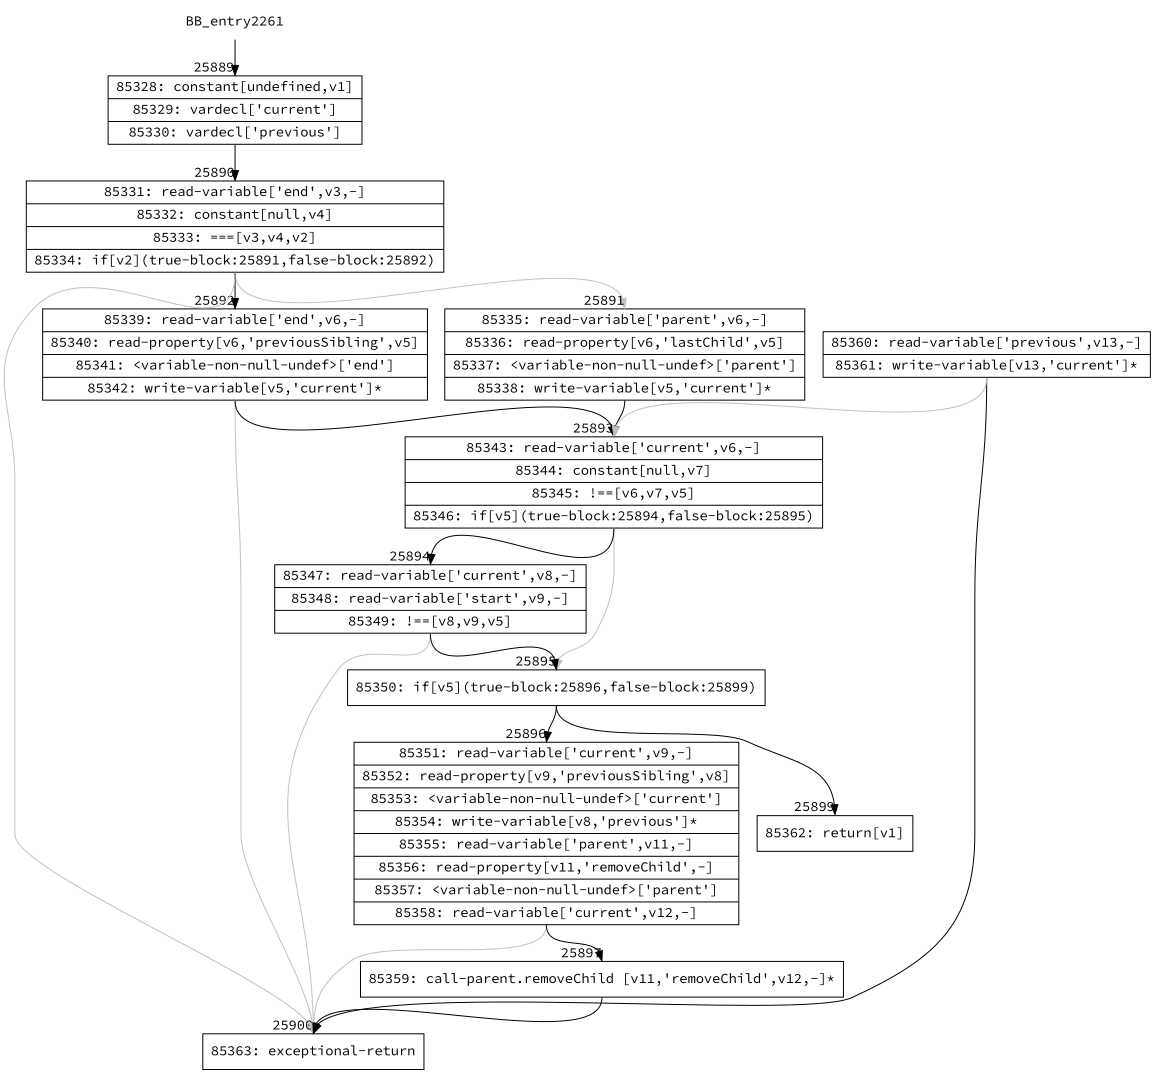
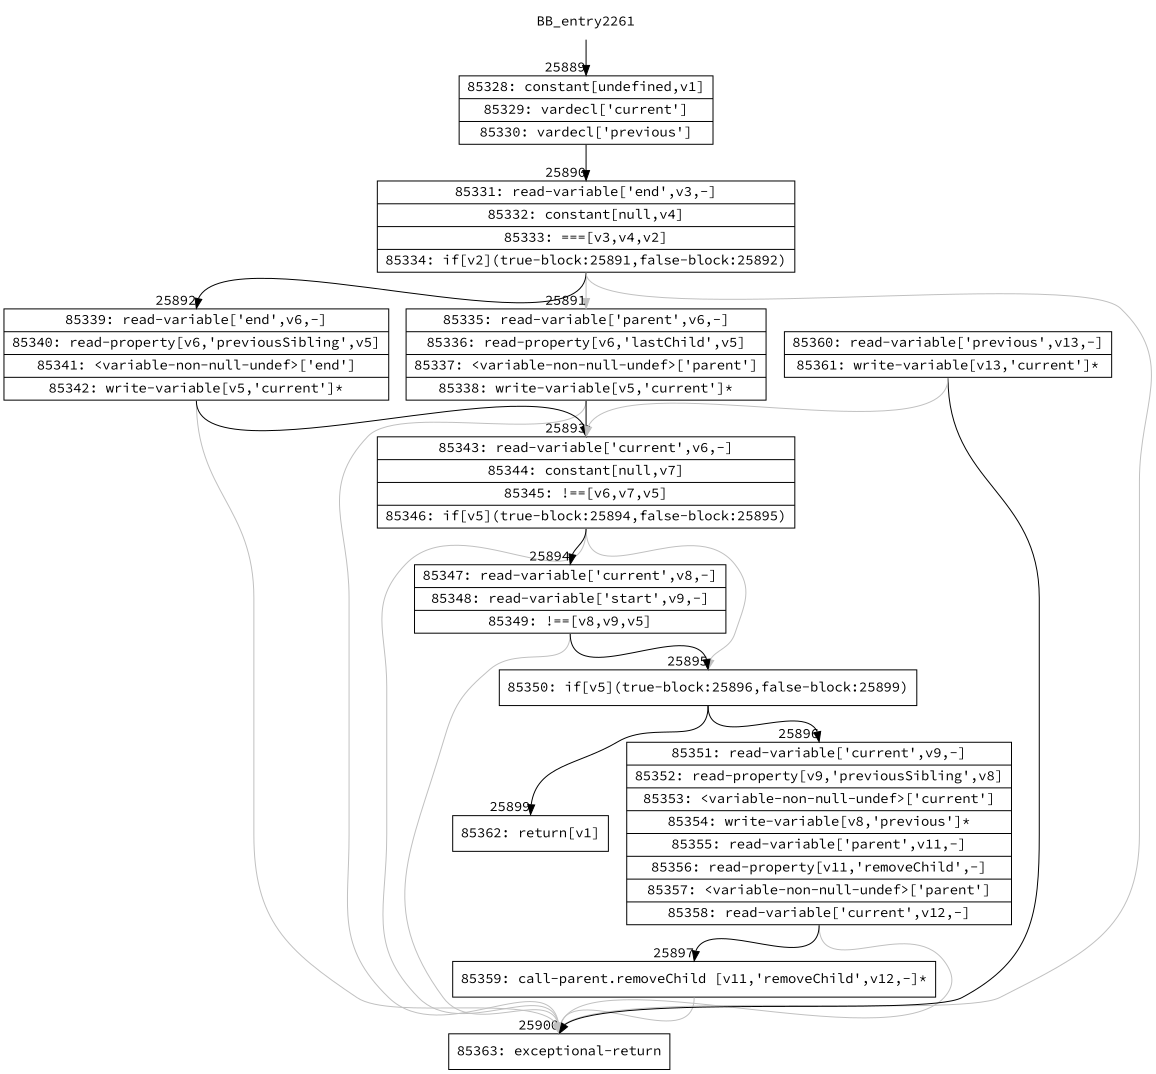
none -> (349, 696)
none -> (387, 755)
(462, 1016) -> (635, 1017)
